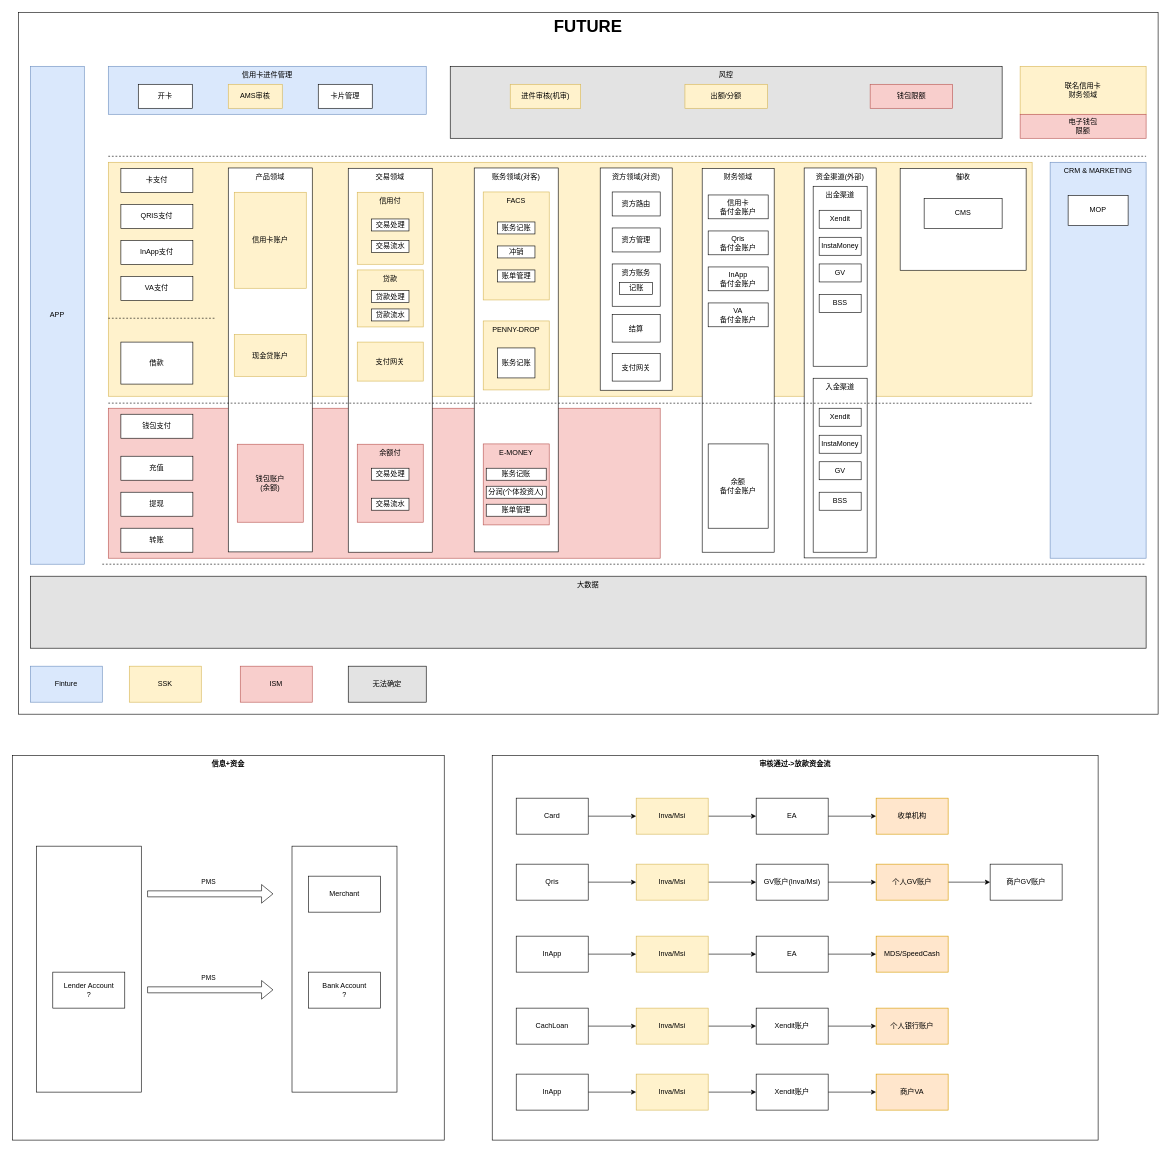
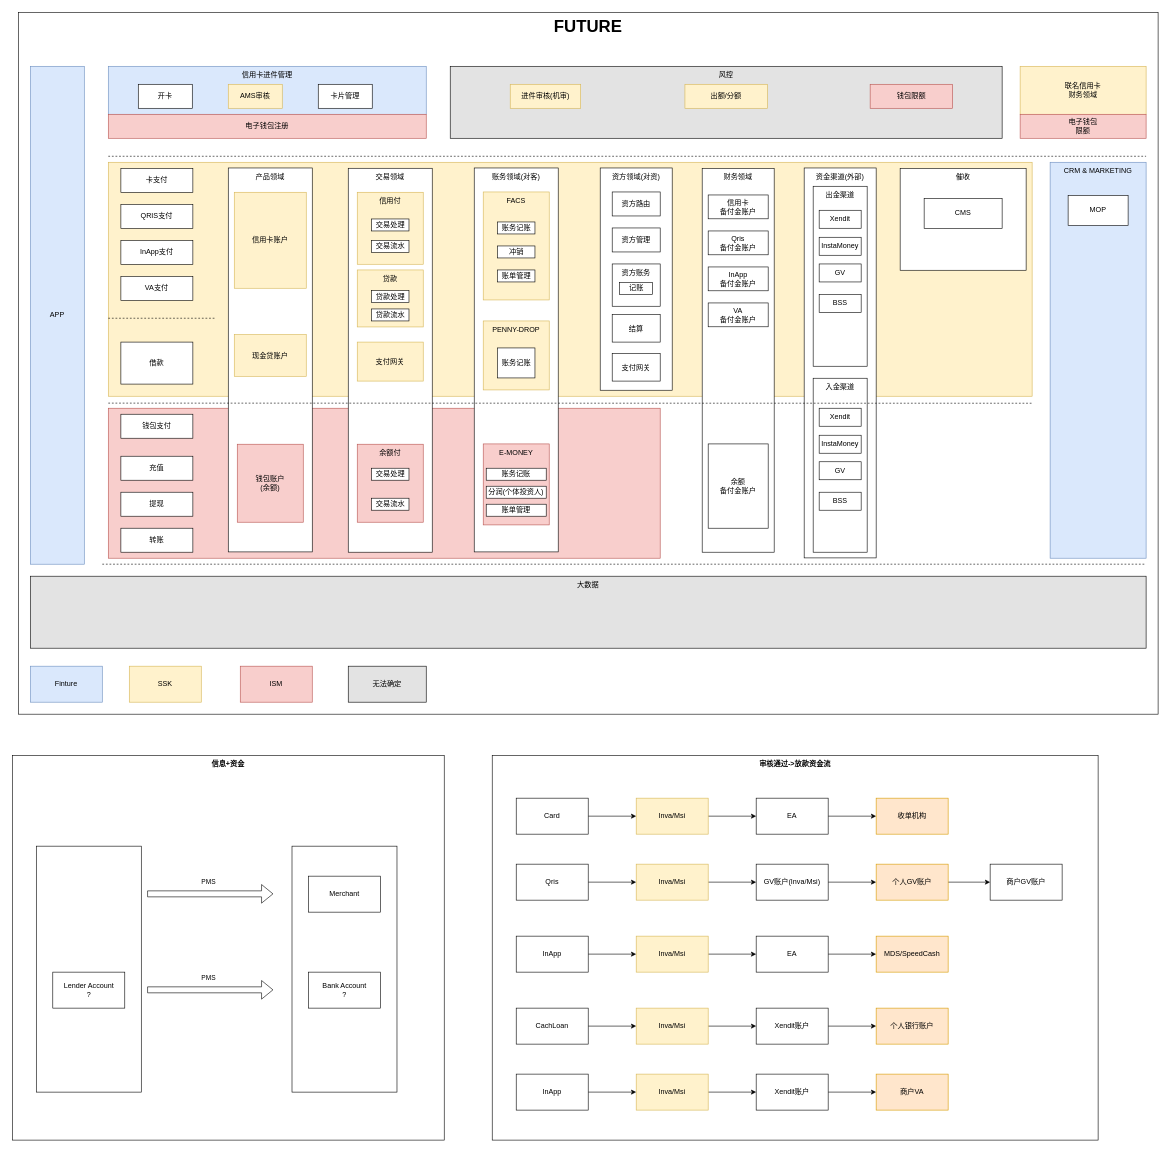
none -> (267, 126)
